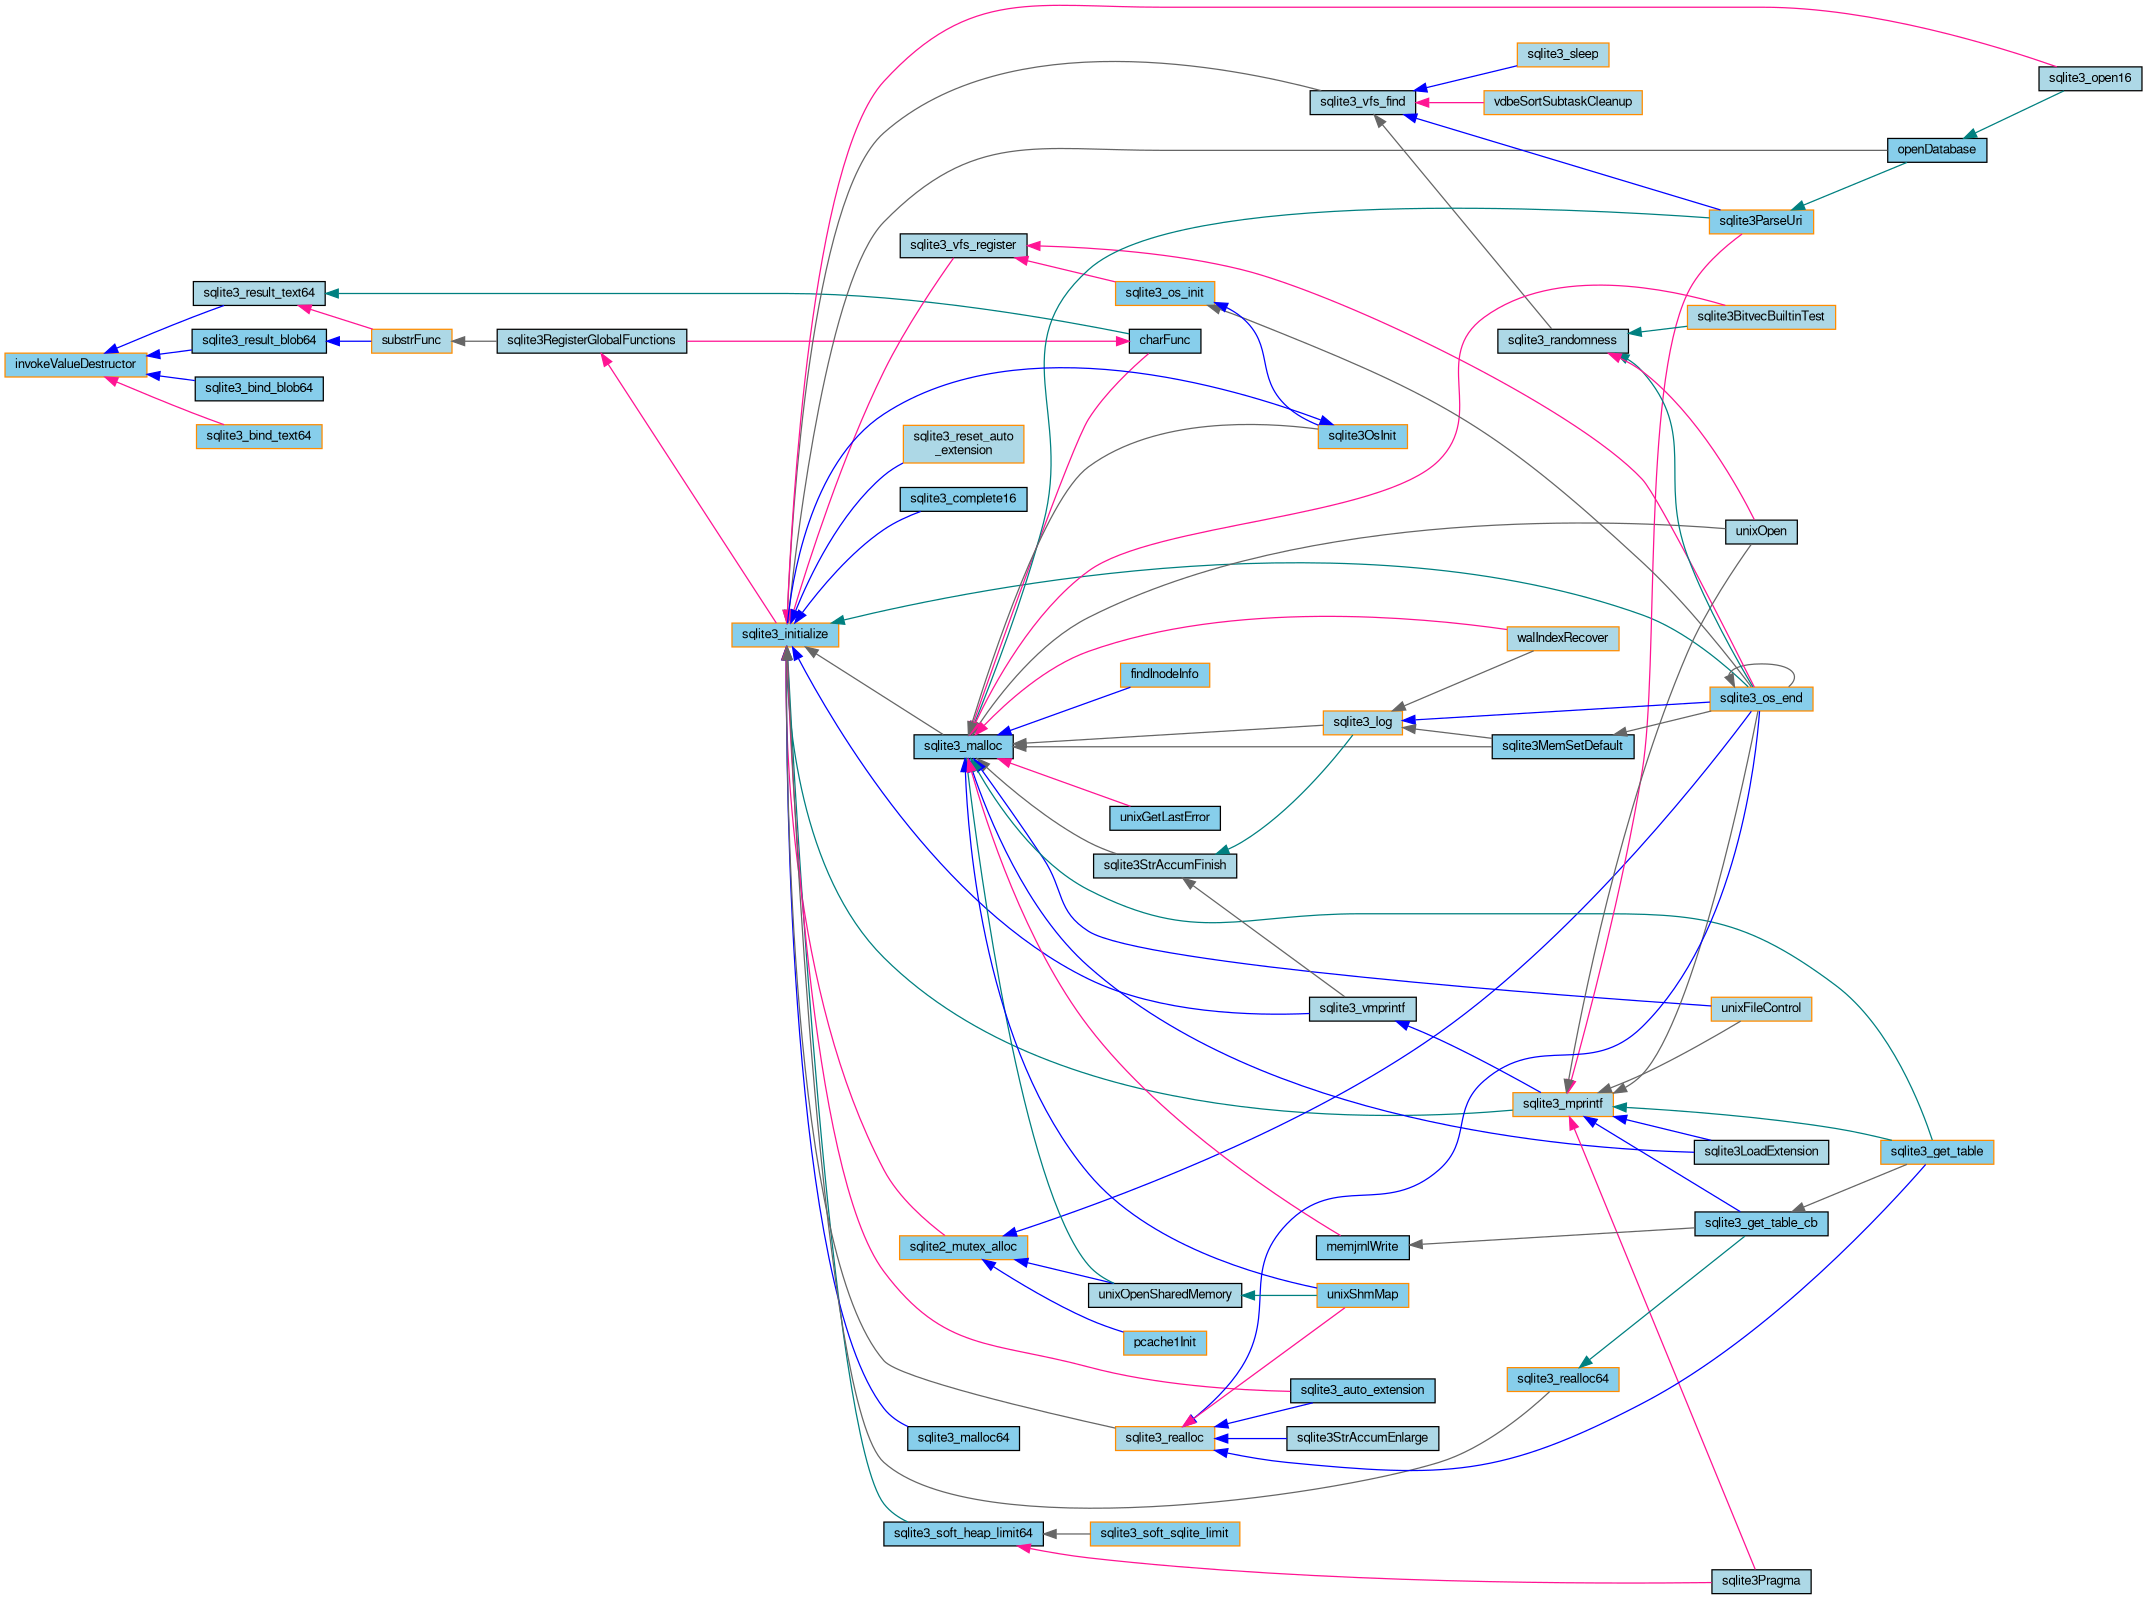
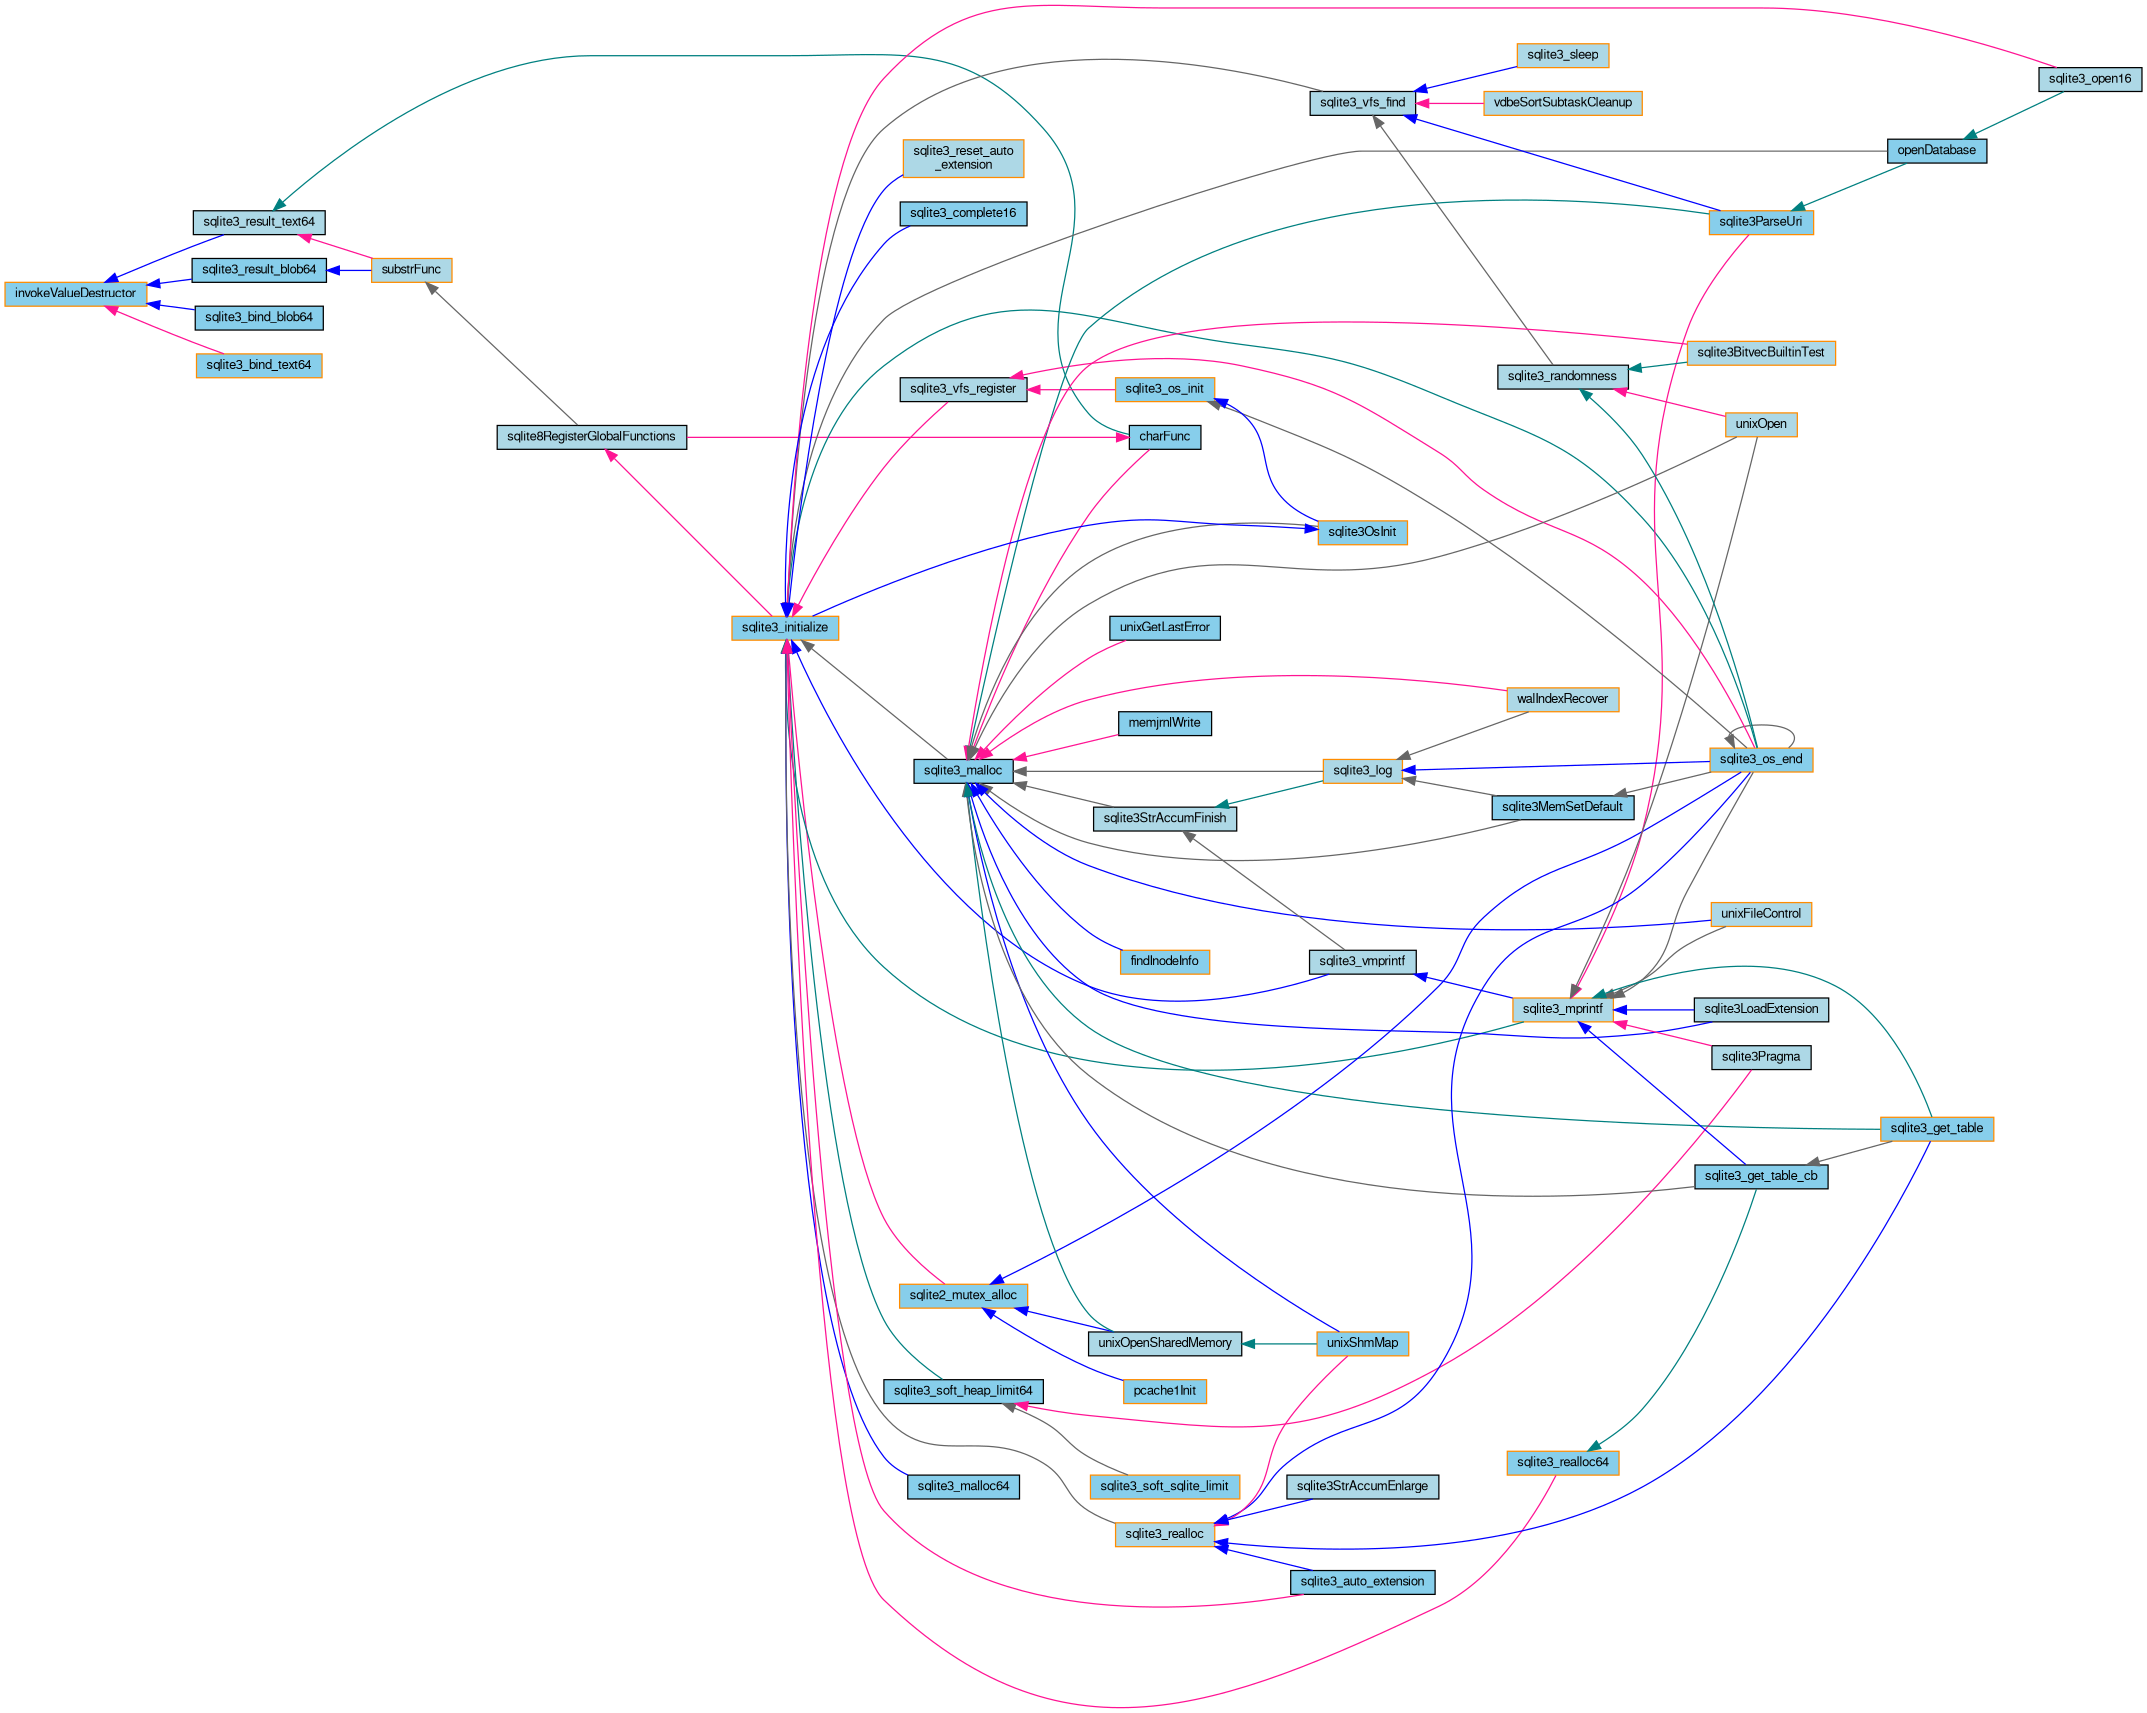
(592, 341) -> (592, 437)
(1762, 532) -> (1762, 425)
(1559, 1236) -> (1207, 1141)
(876, 1446) -> (854, 1518)
